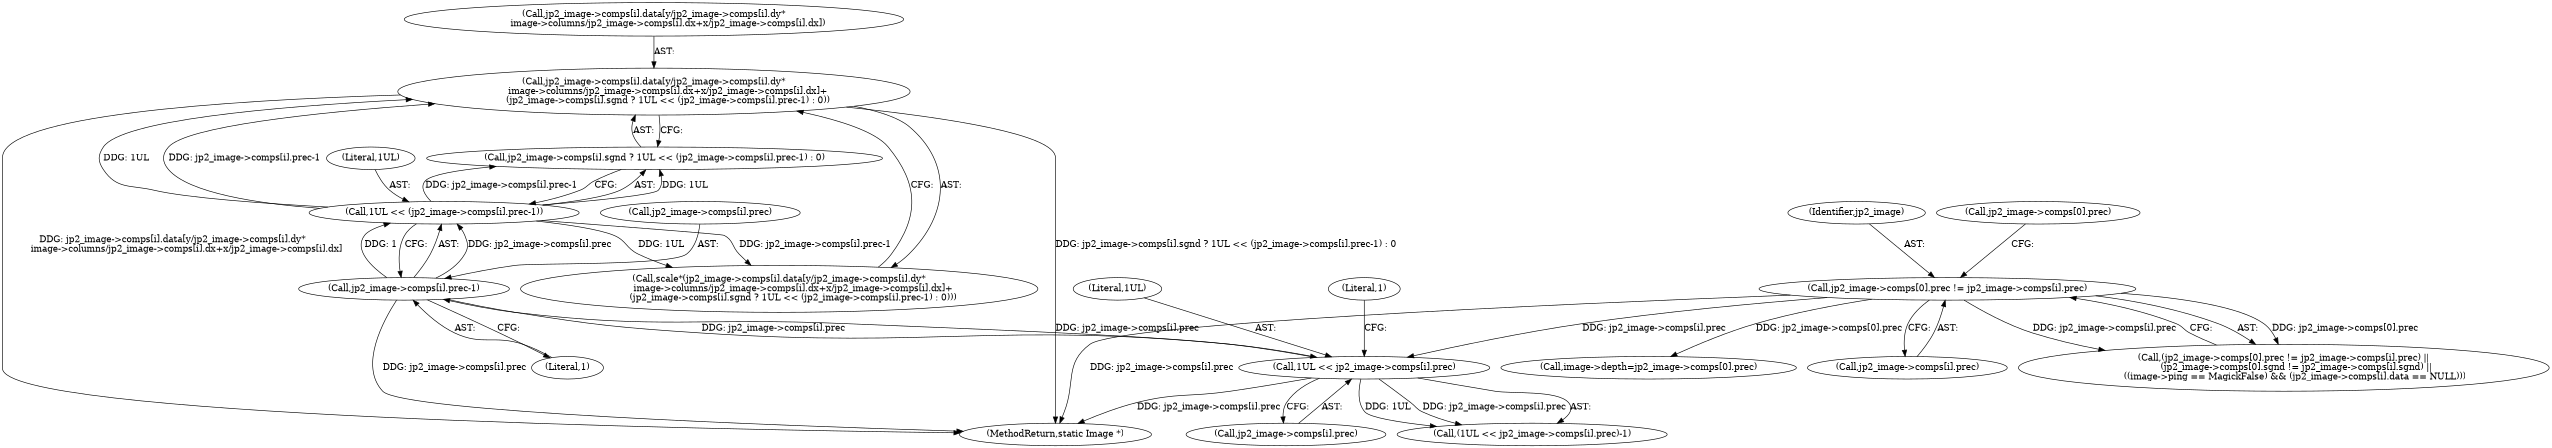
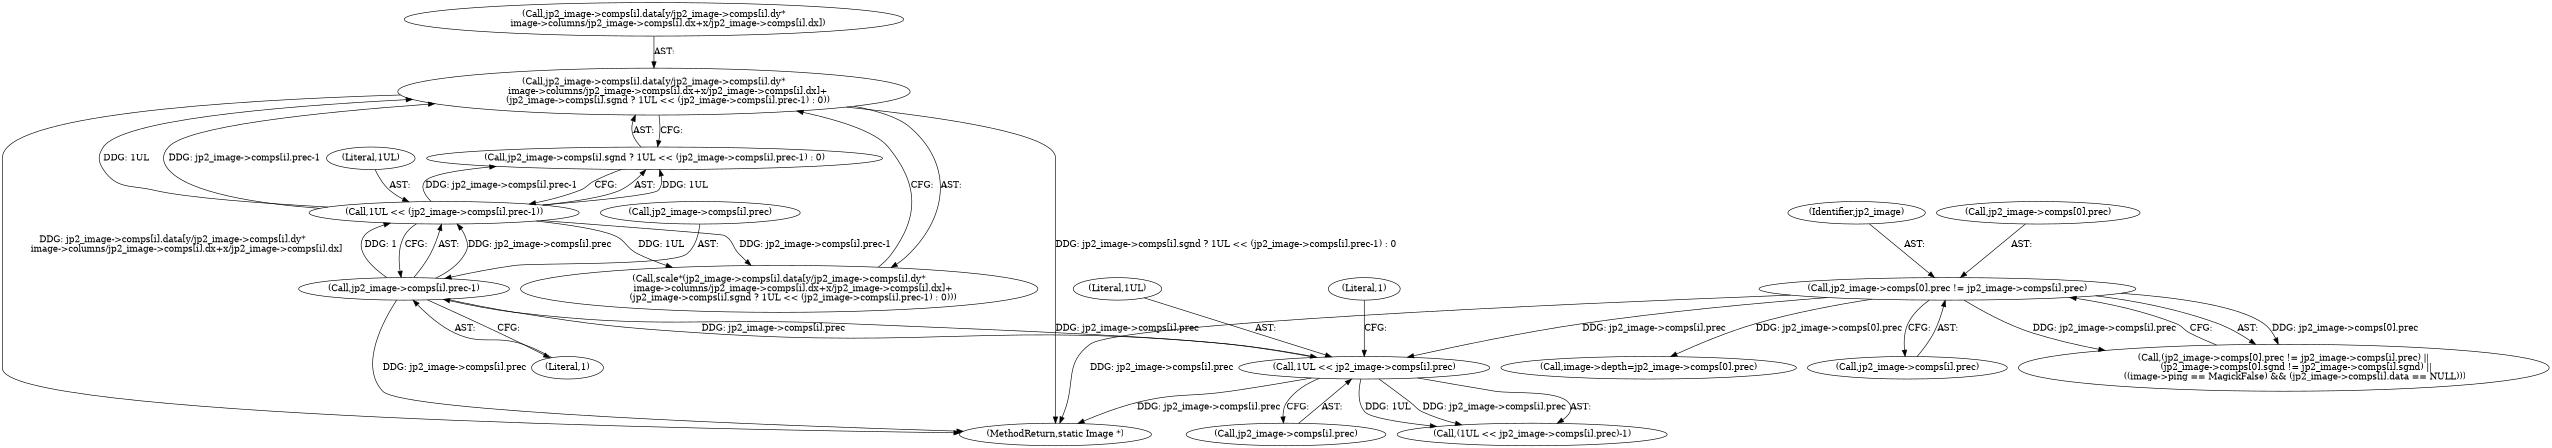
(2024, 245) -> (2023, 245)
